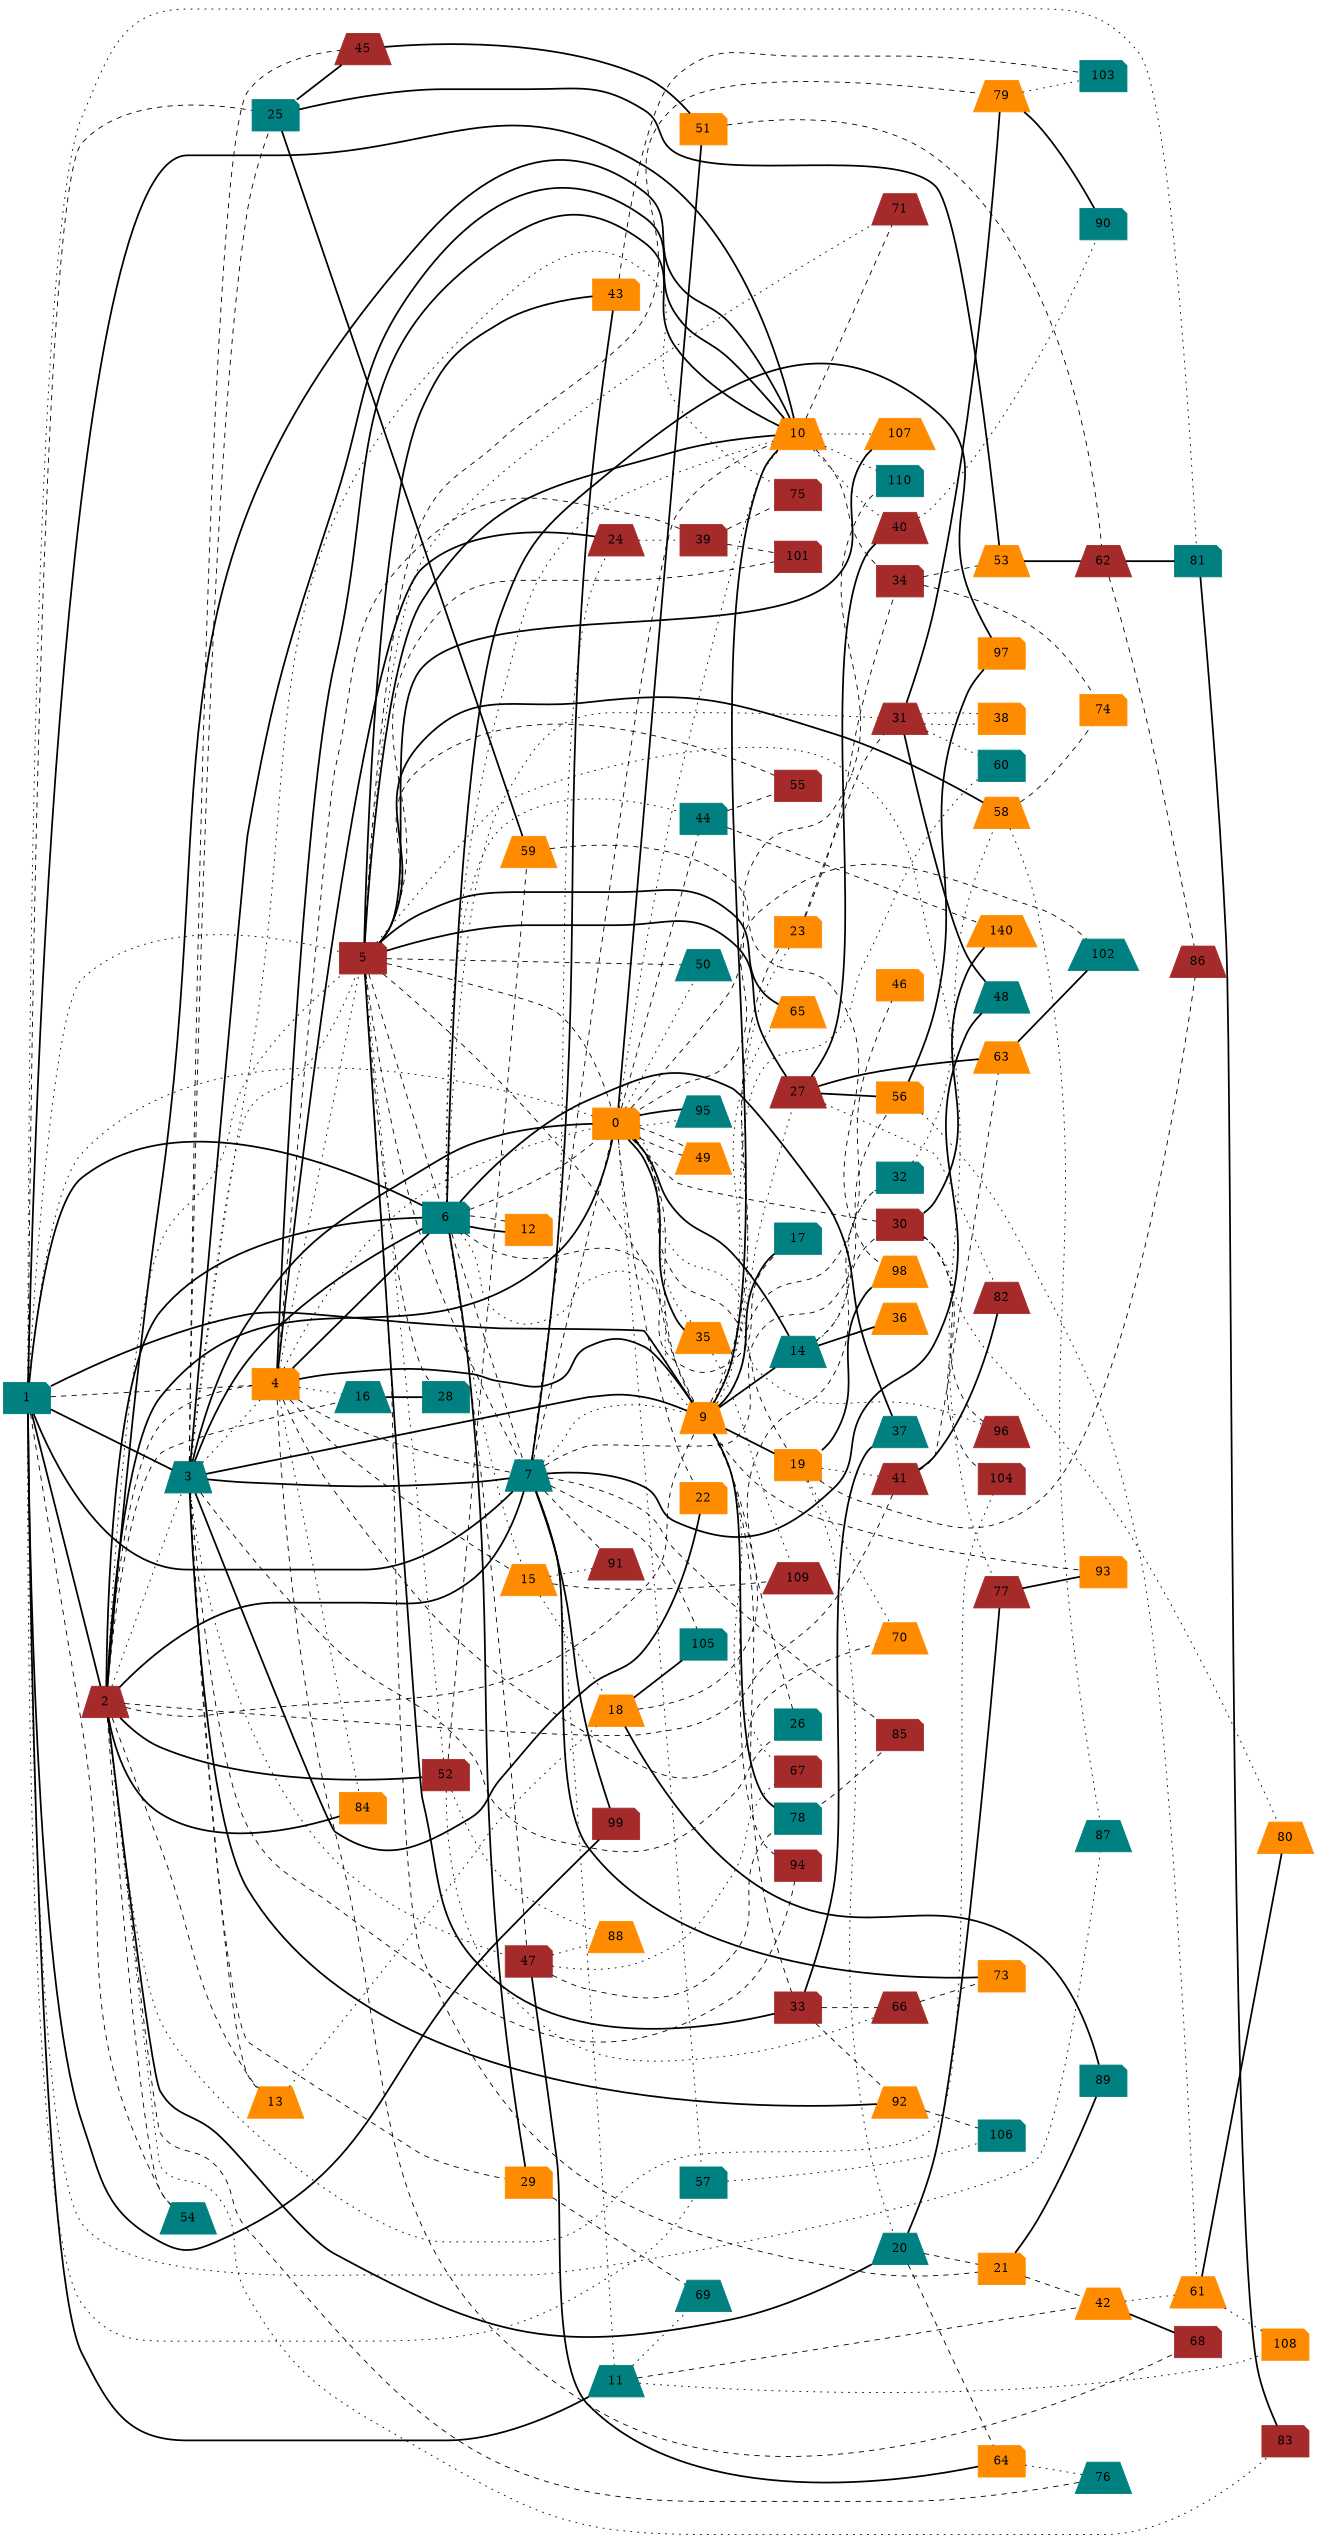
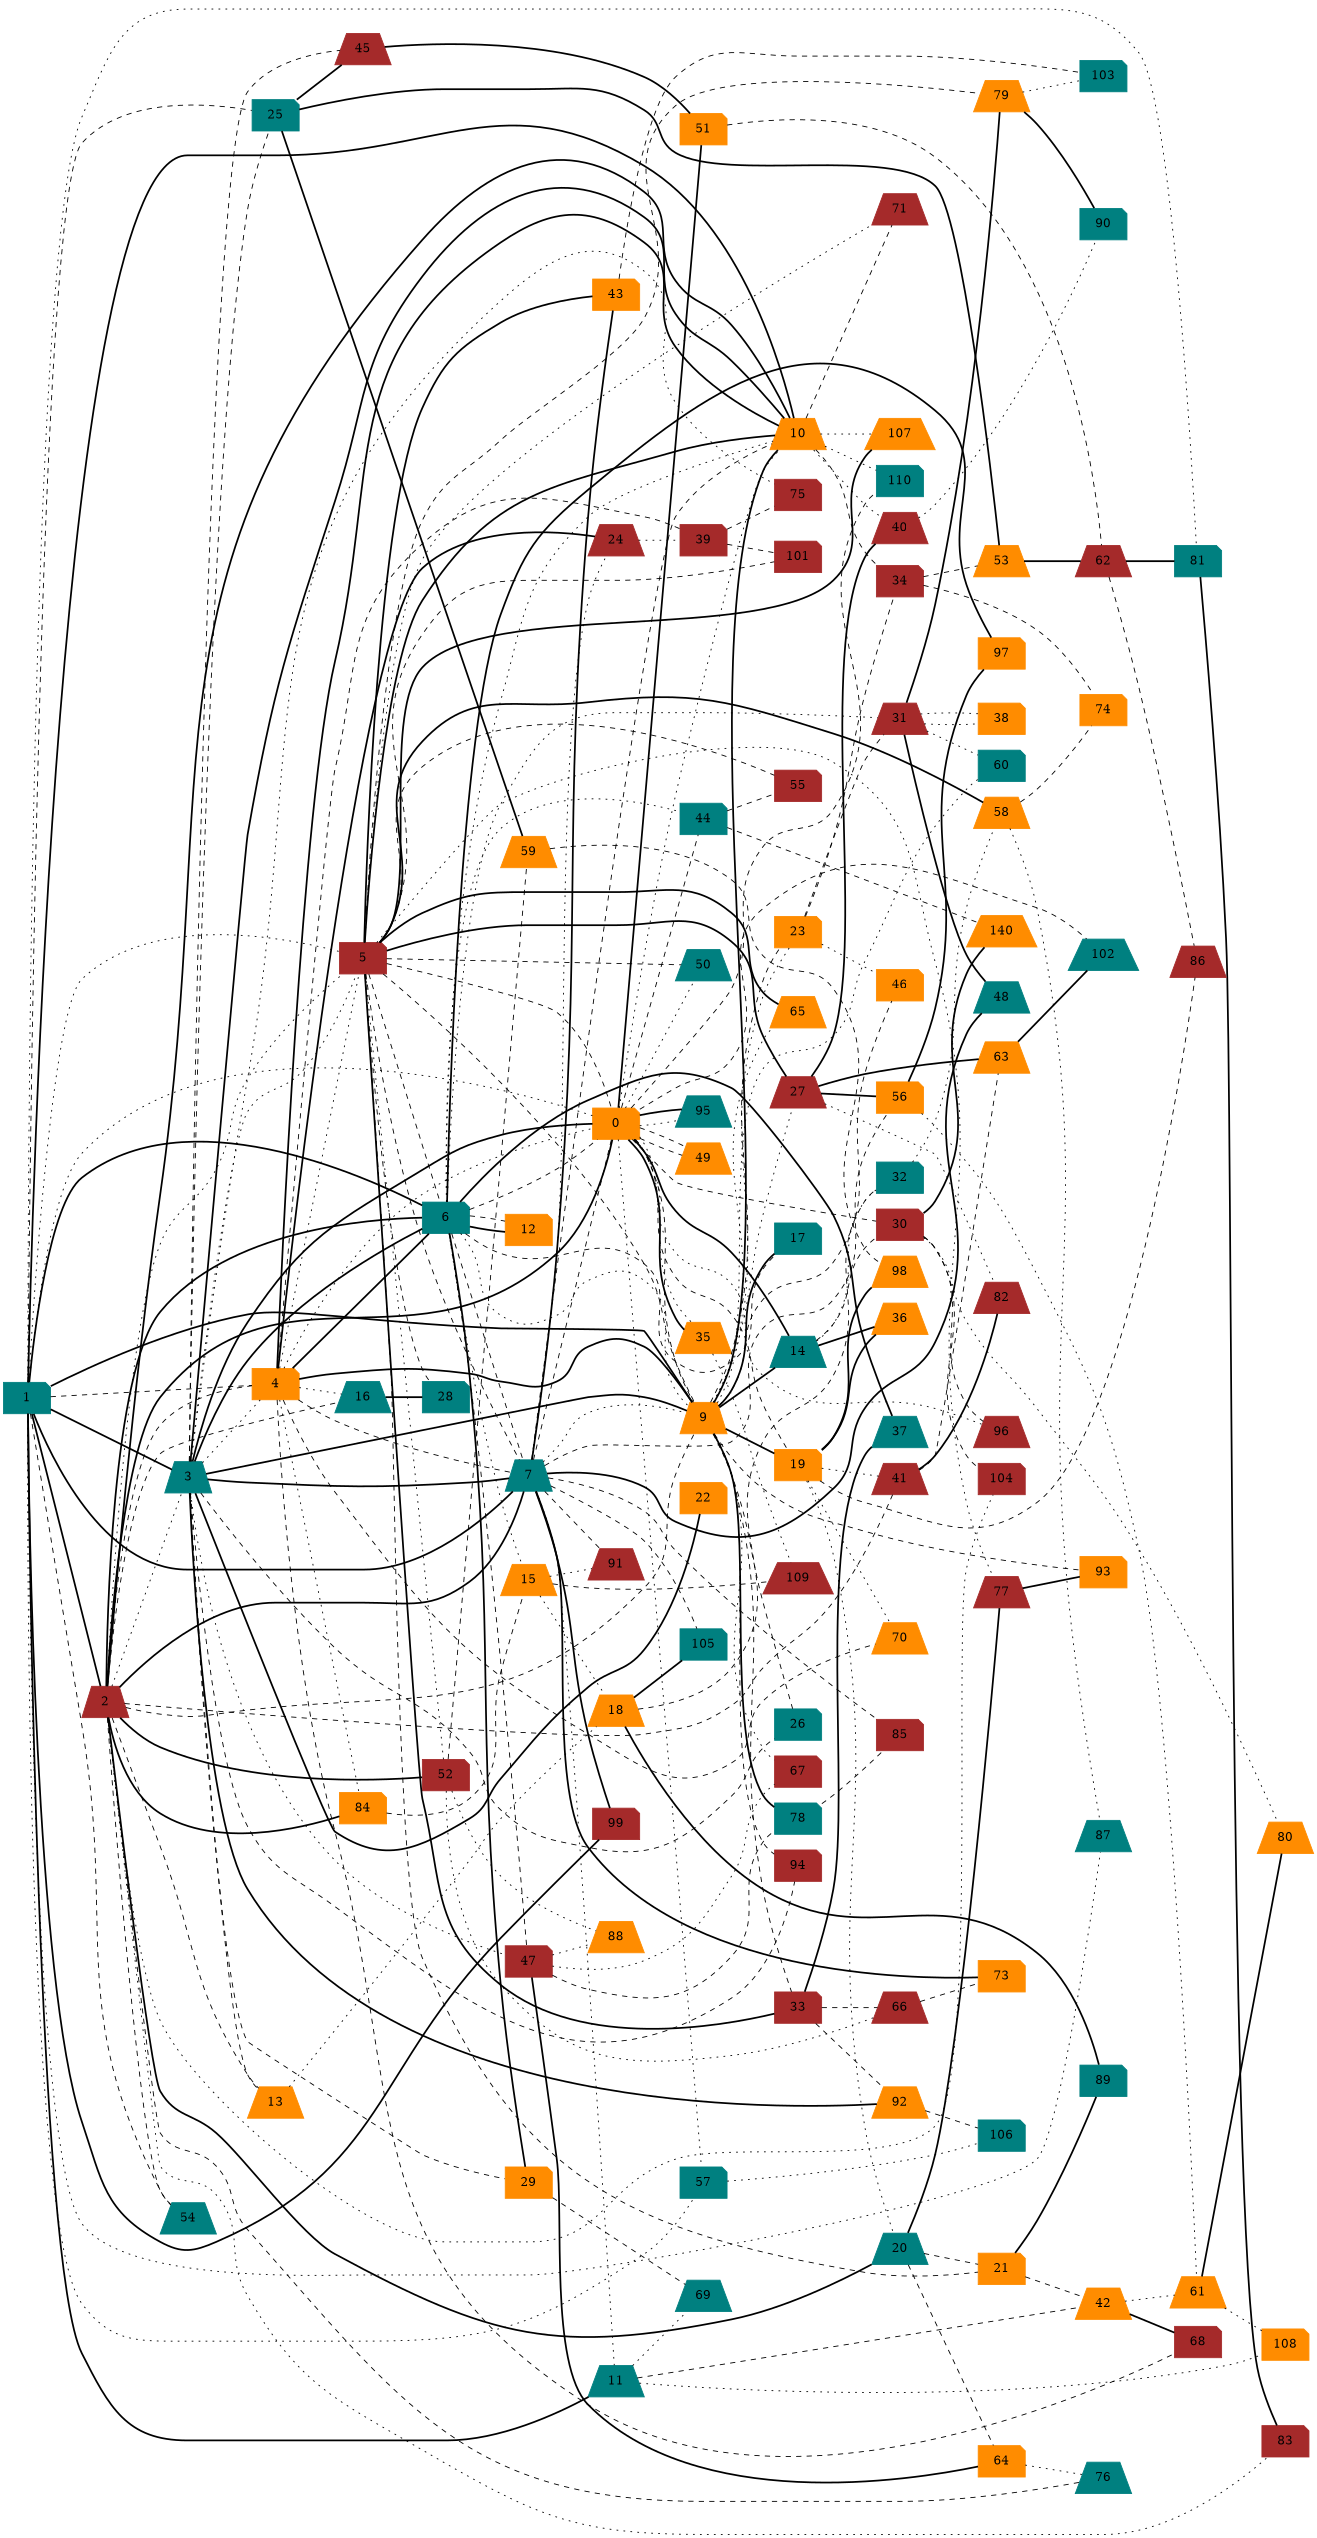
none -> (849, 959)
(644, 1314) -> none
none -> (854, 1367)
(406, 1500) -> (496, 1743)
